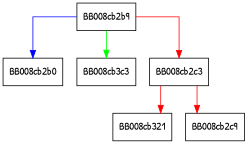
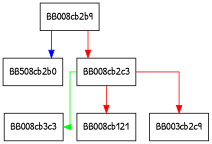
(106, 40) -> (70, 96)
(33, 72) -> (33, 72)
(142, 127) -> (106, 127)
(215, 127) -> (179, 127)
